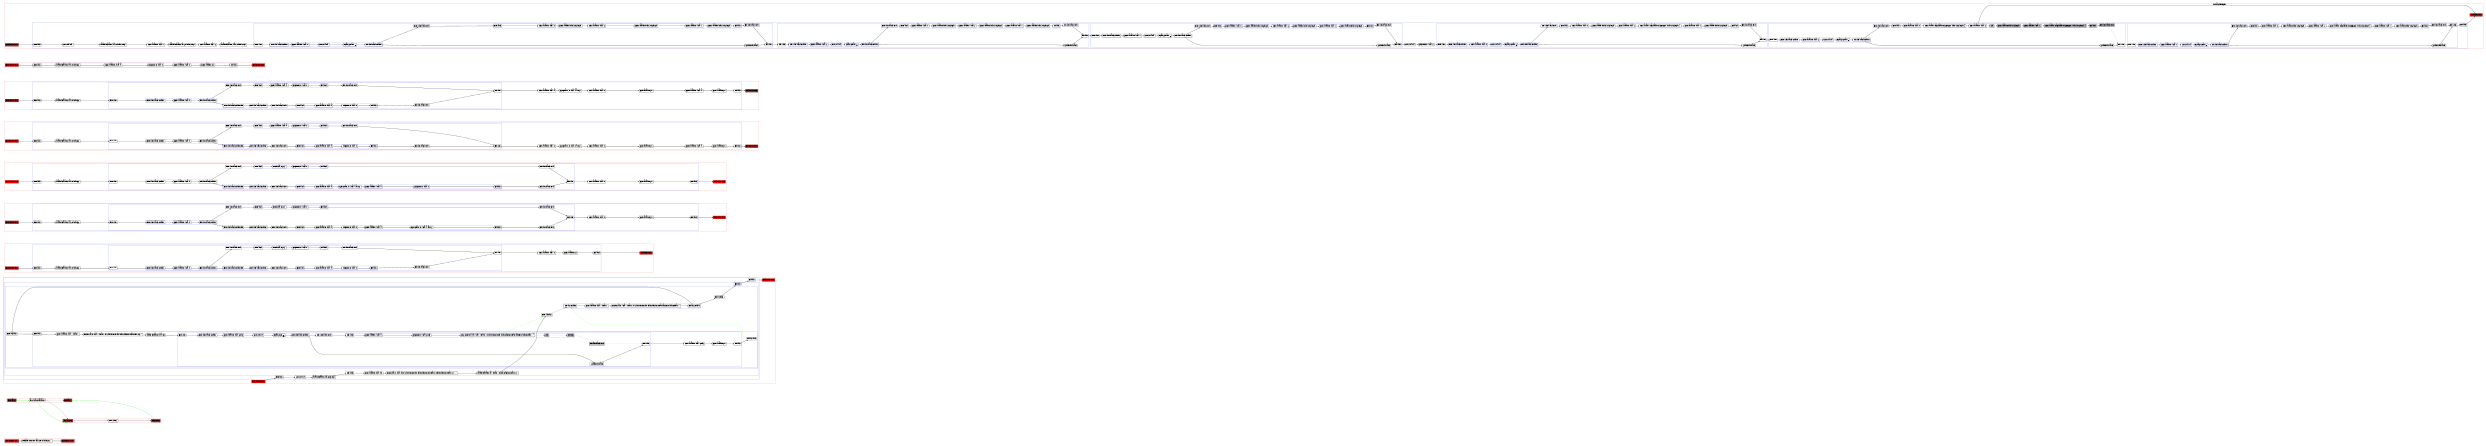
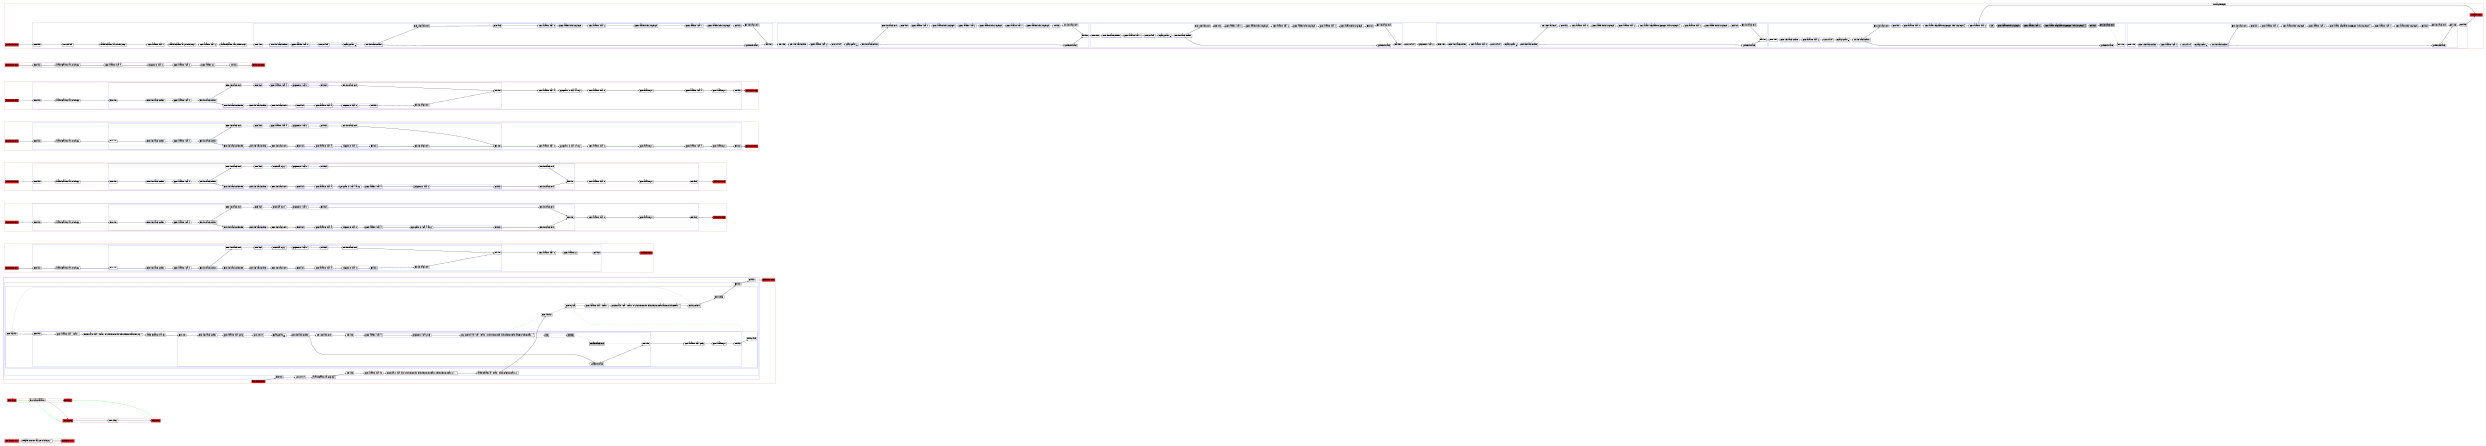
(339, 287) -> (339, 287)
(570, 306) -> (570, 306)
(279, 335) -> (279, 335)
